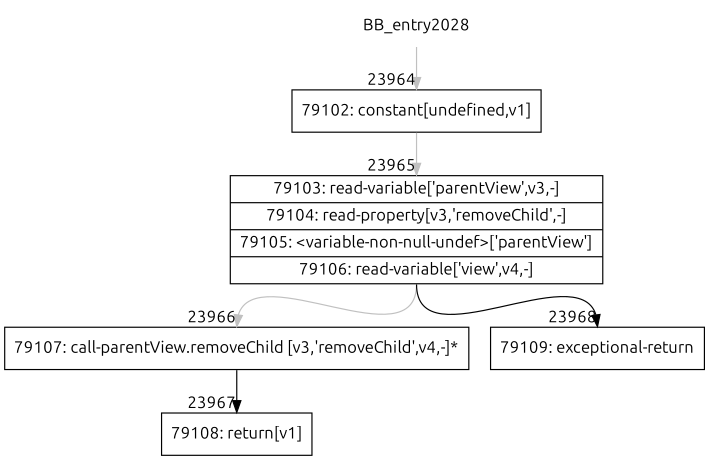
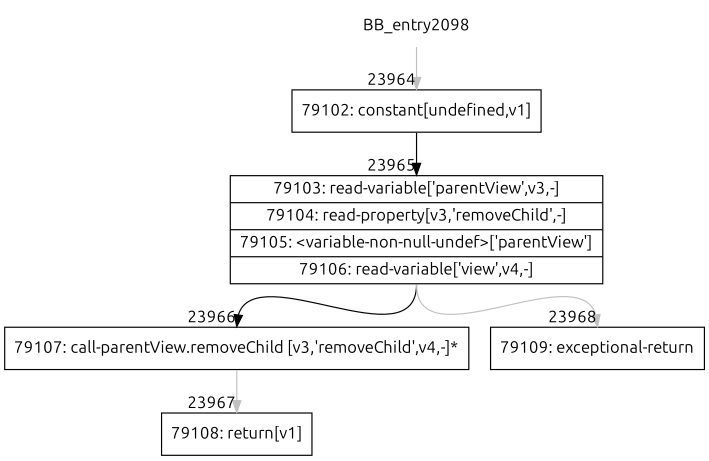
(417, 26) -> (417, 26)
(417, 148) -> (417, 148)
(332, 307) -> (332, 307)
(501, 307) -> (501, 307)
(237, 385) -> (237, 385)
